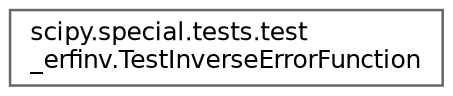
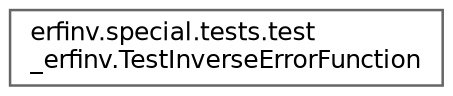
(226, 48) -> (226, 48)
